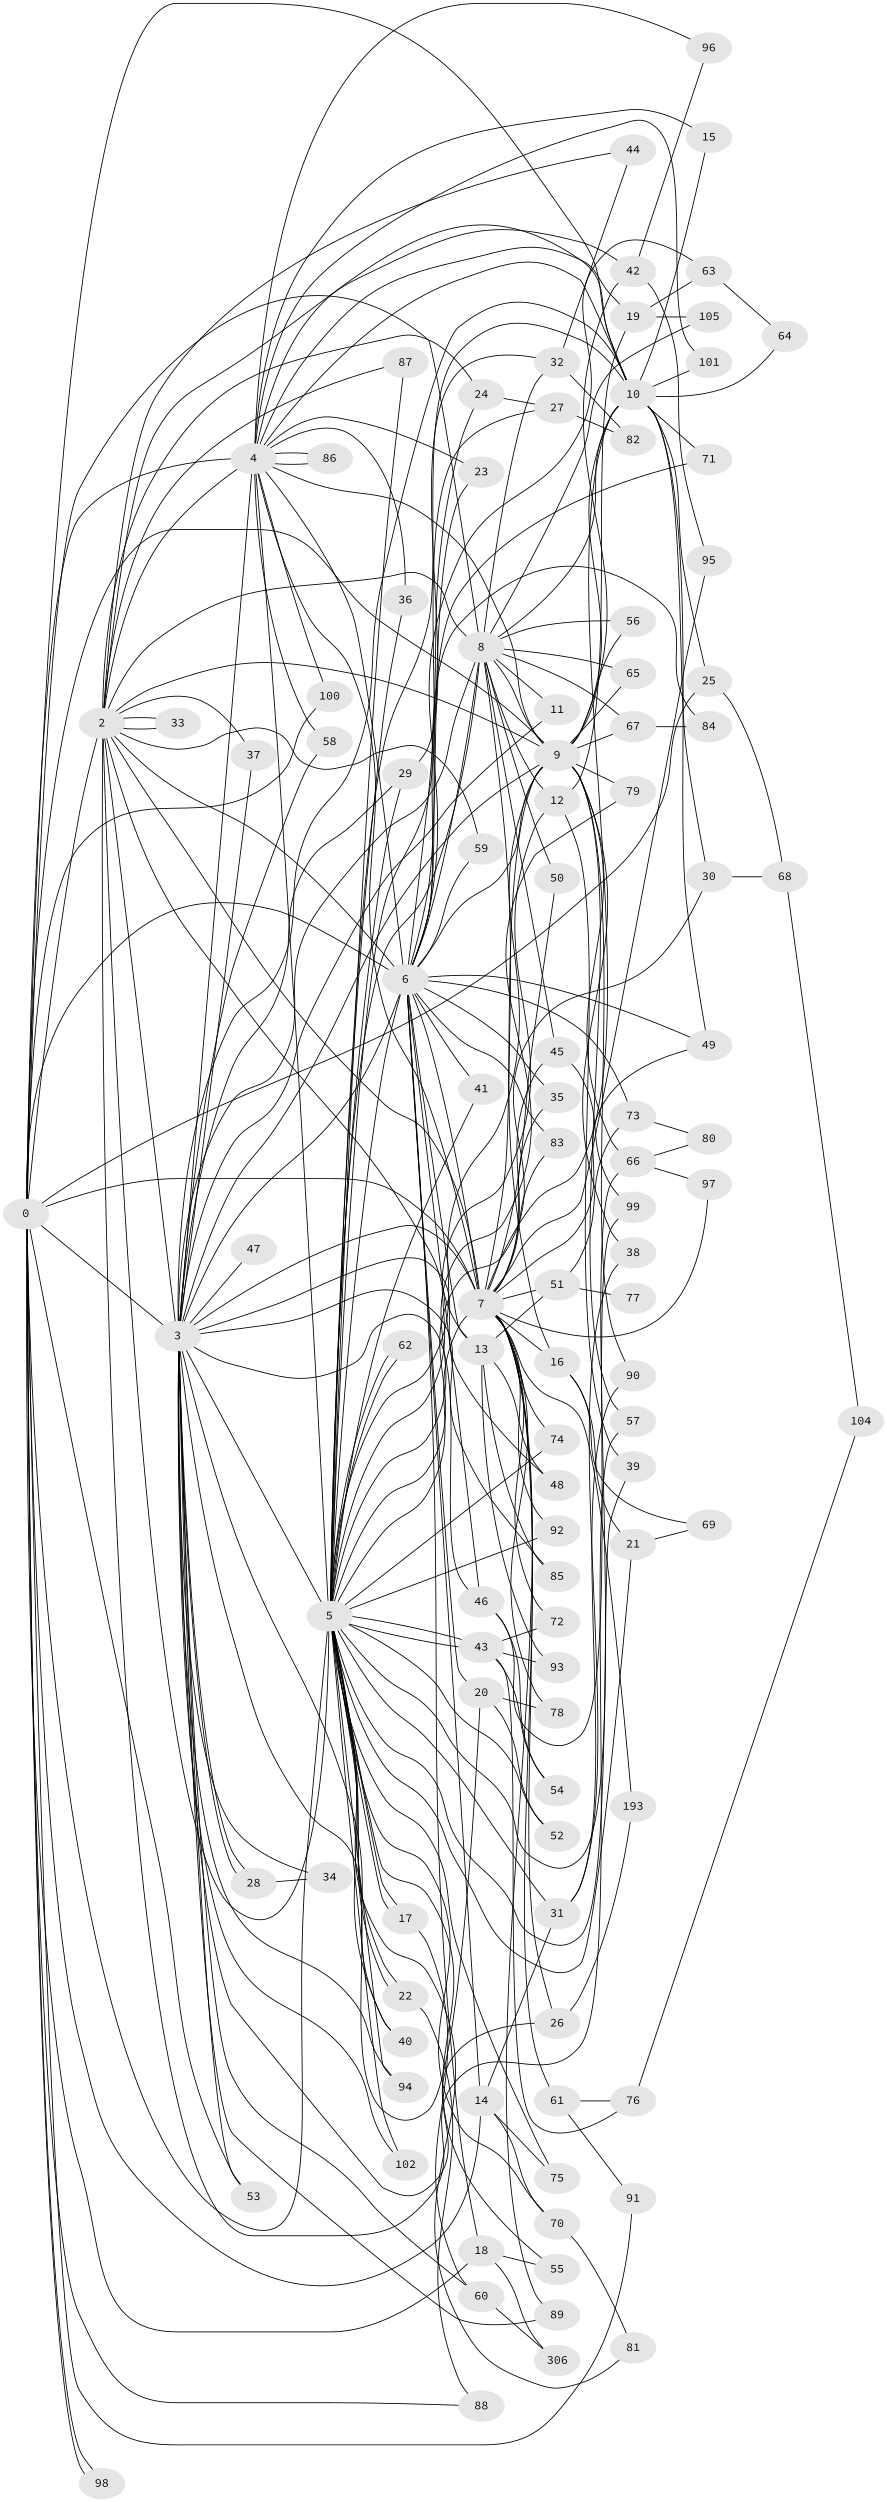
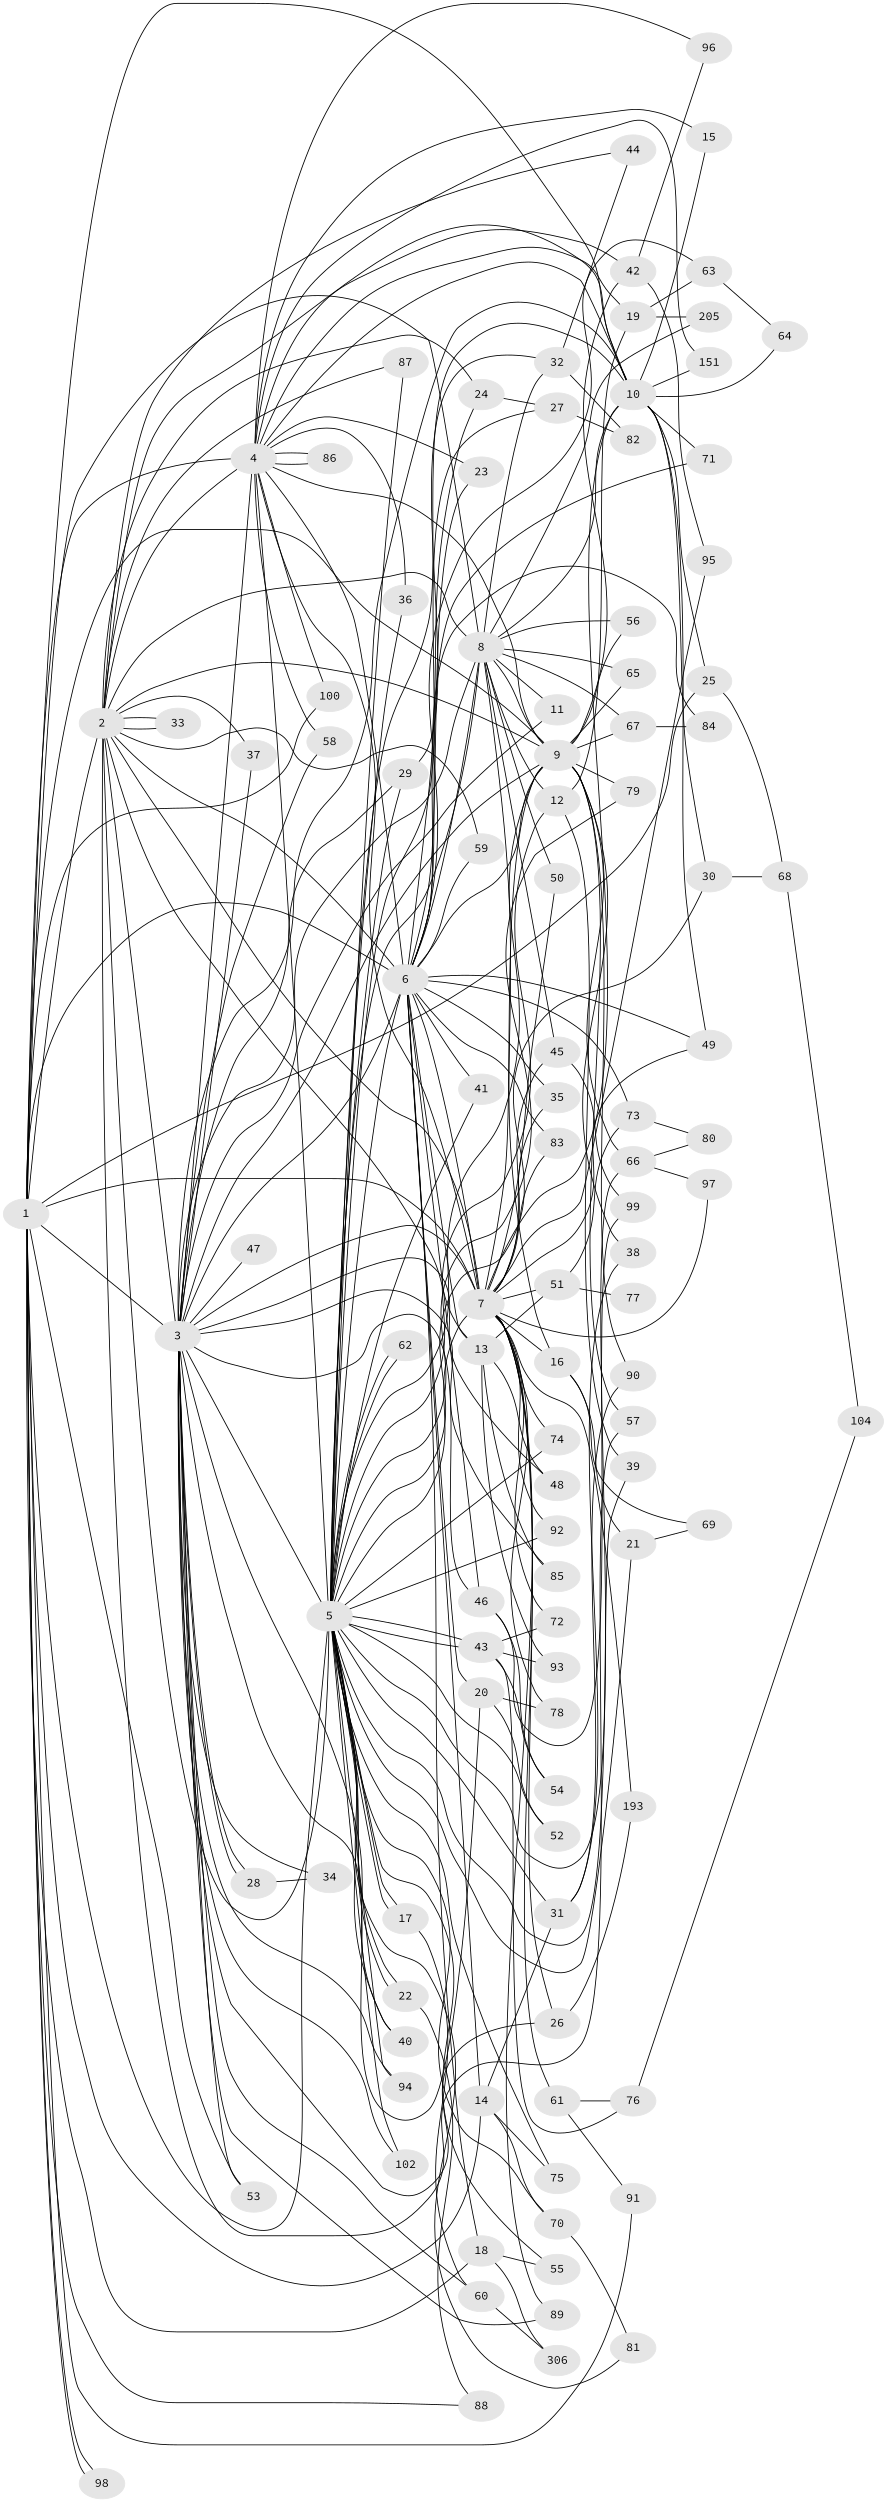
(709, 317) -> (709, 317)
(709, 363) -> (709, 363)
(595, 575) -> none
(26, 1214) -> (26, 1214)
